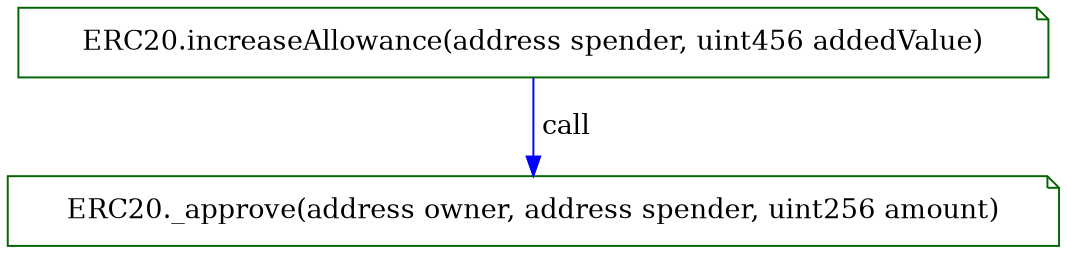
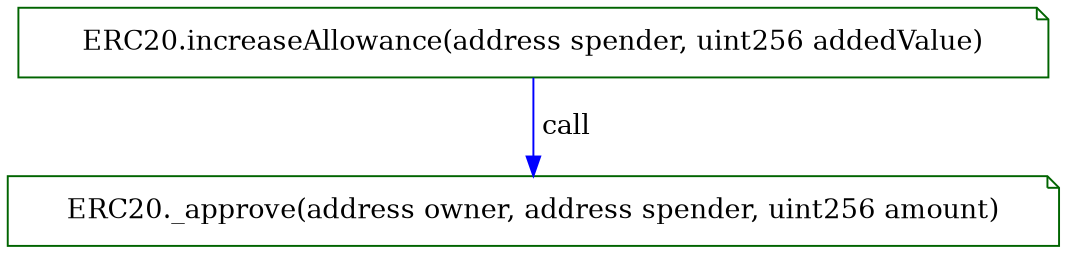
(533, 43) -> (533, 43)
